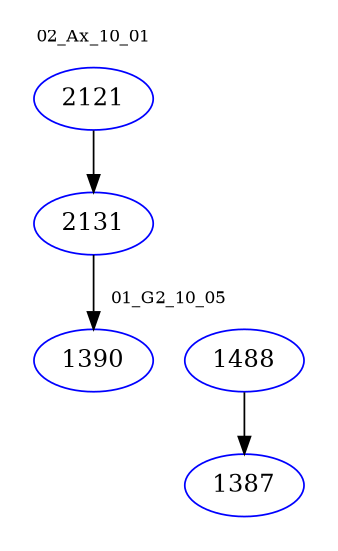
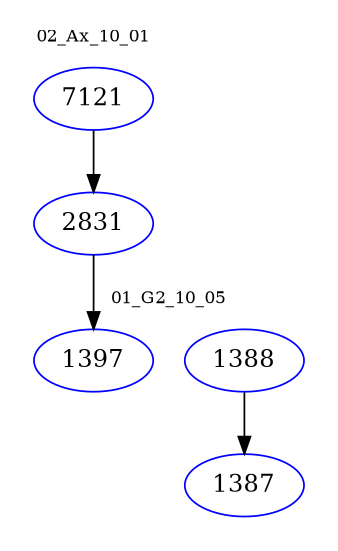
(94, 99) -> (94, 99)
(94, 224) -> (94, 224)
(94, 361) -> (94, 361)
(244, 361) -> (244, 361)
